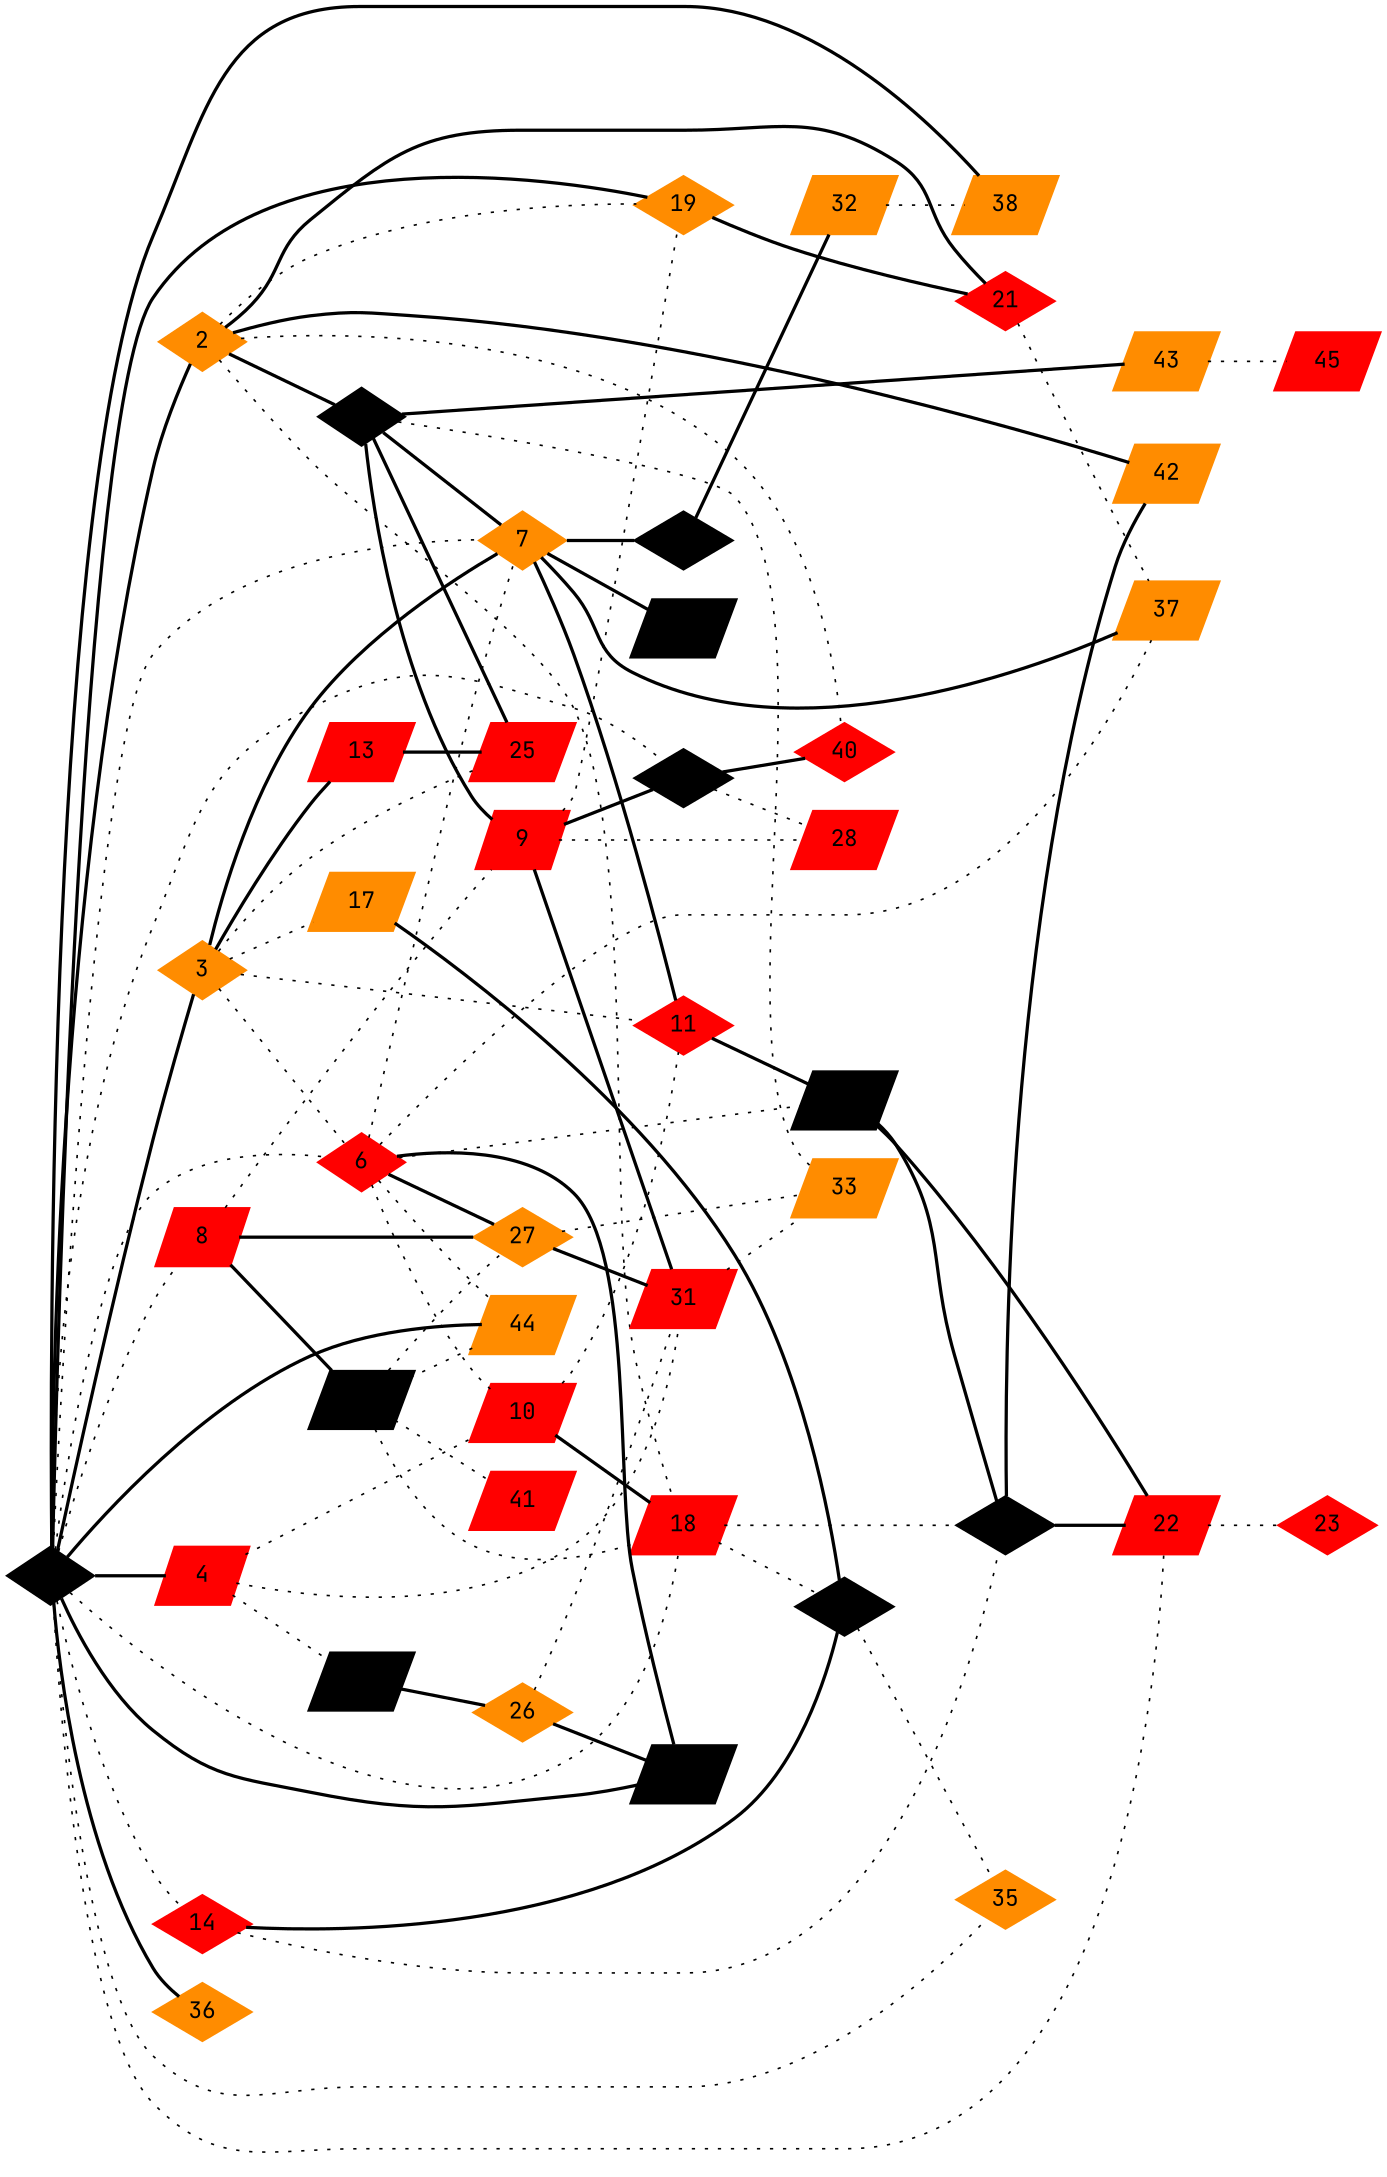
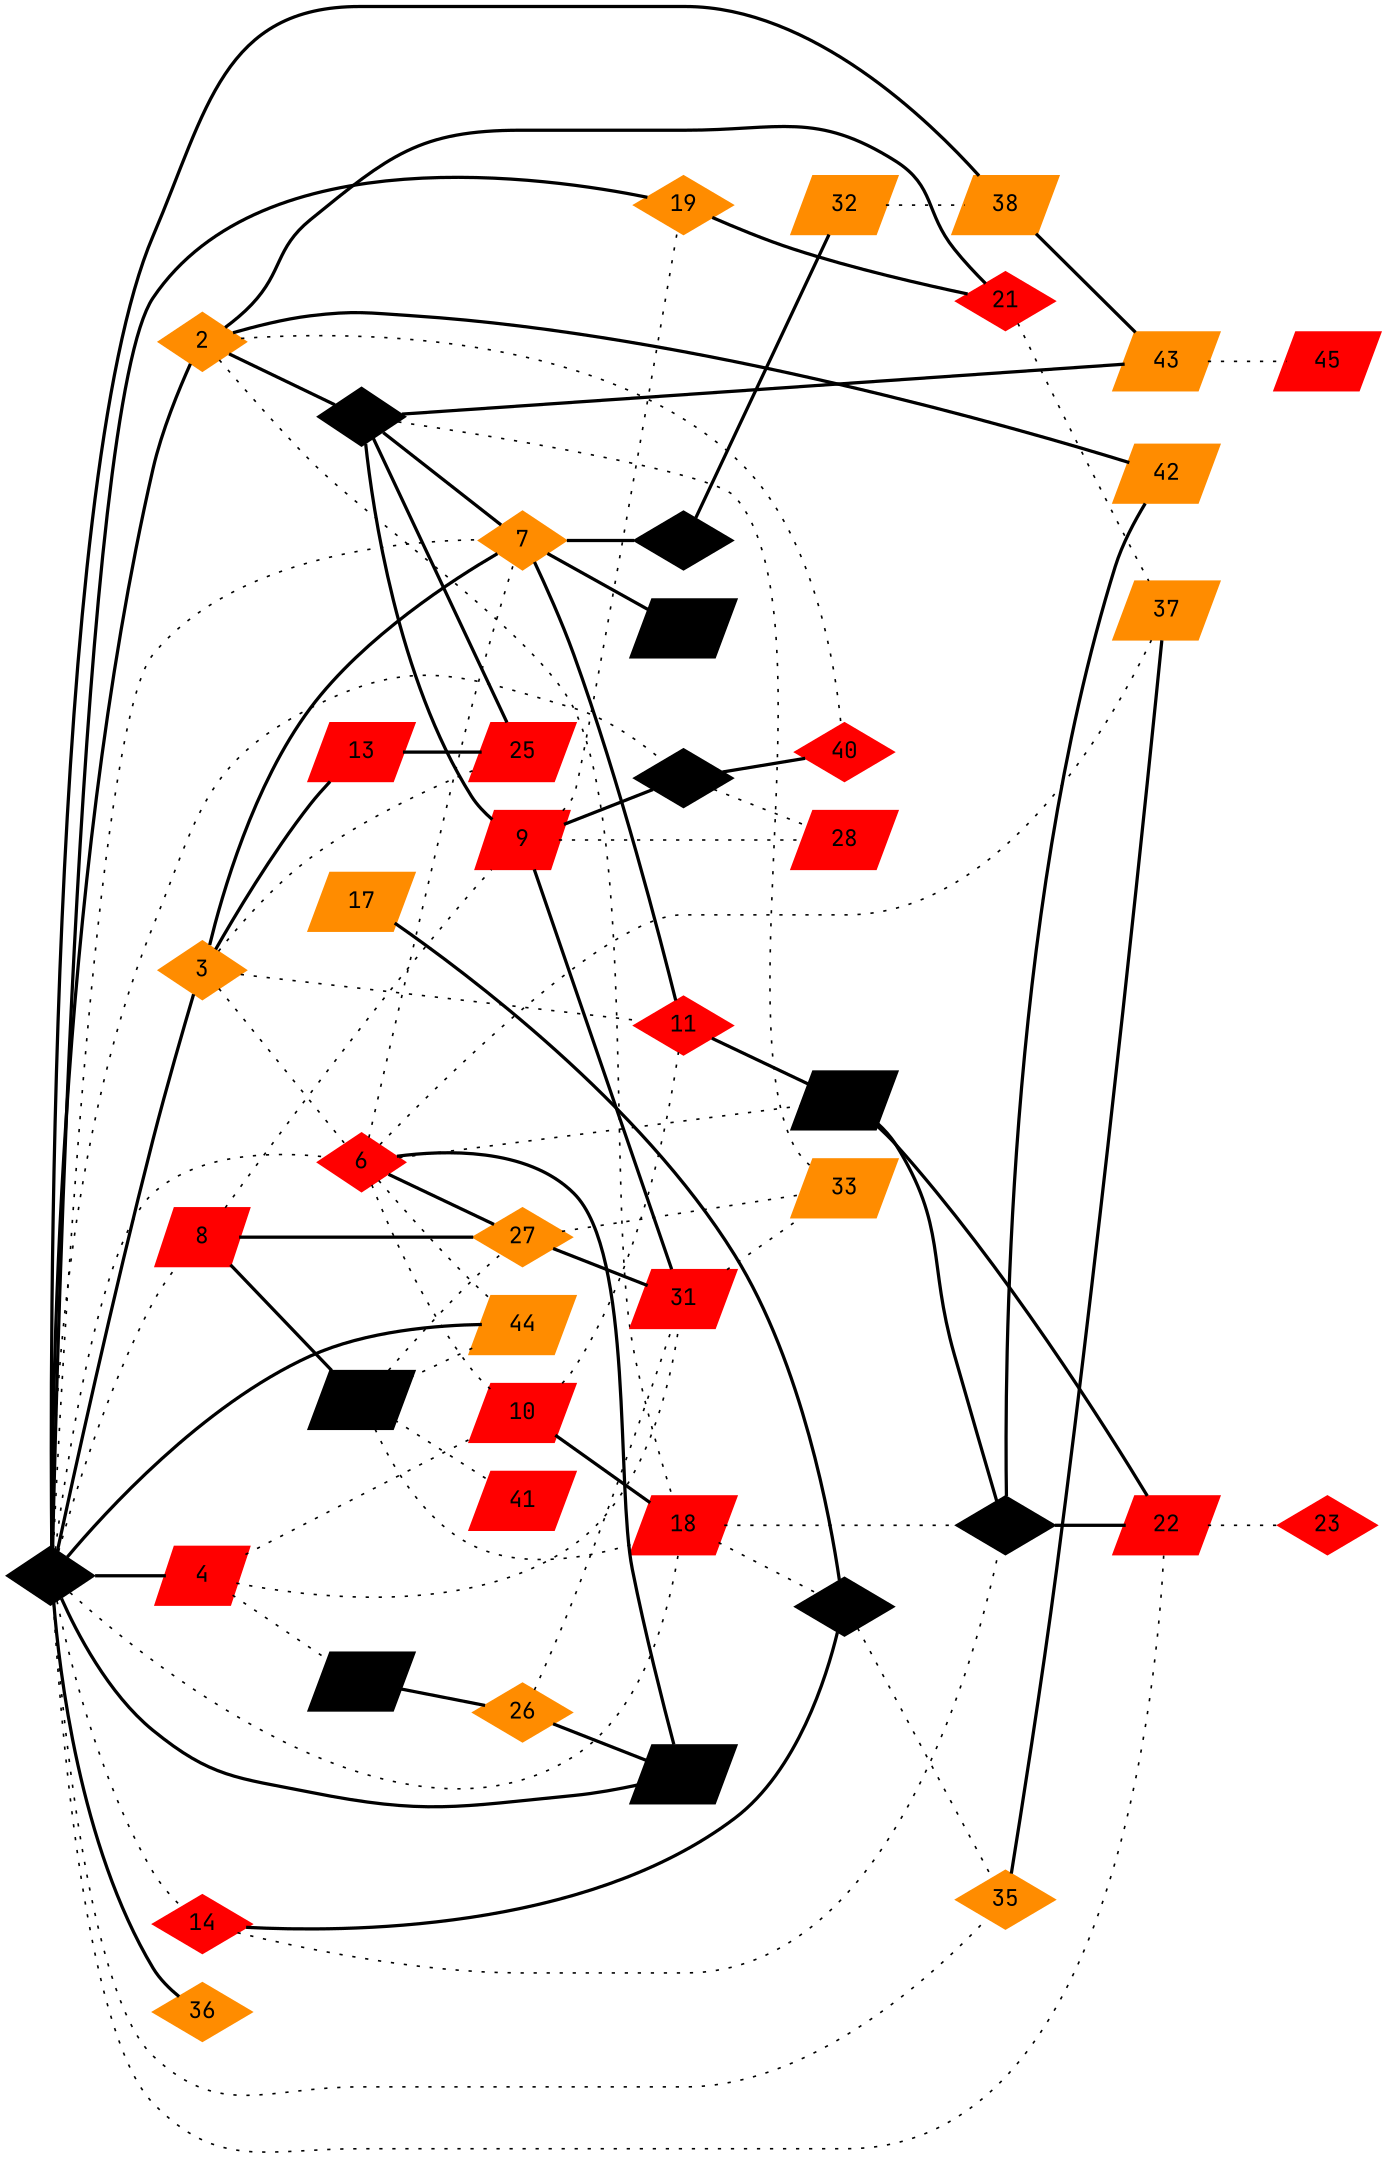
(415, 225) -> none
none -> (1086, 283)
(803, 707) -> (1095, 1258)
(272, 941) -> none
